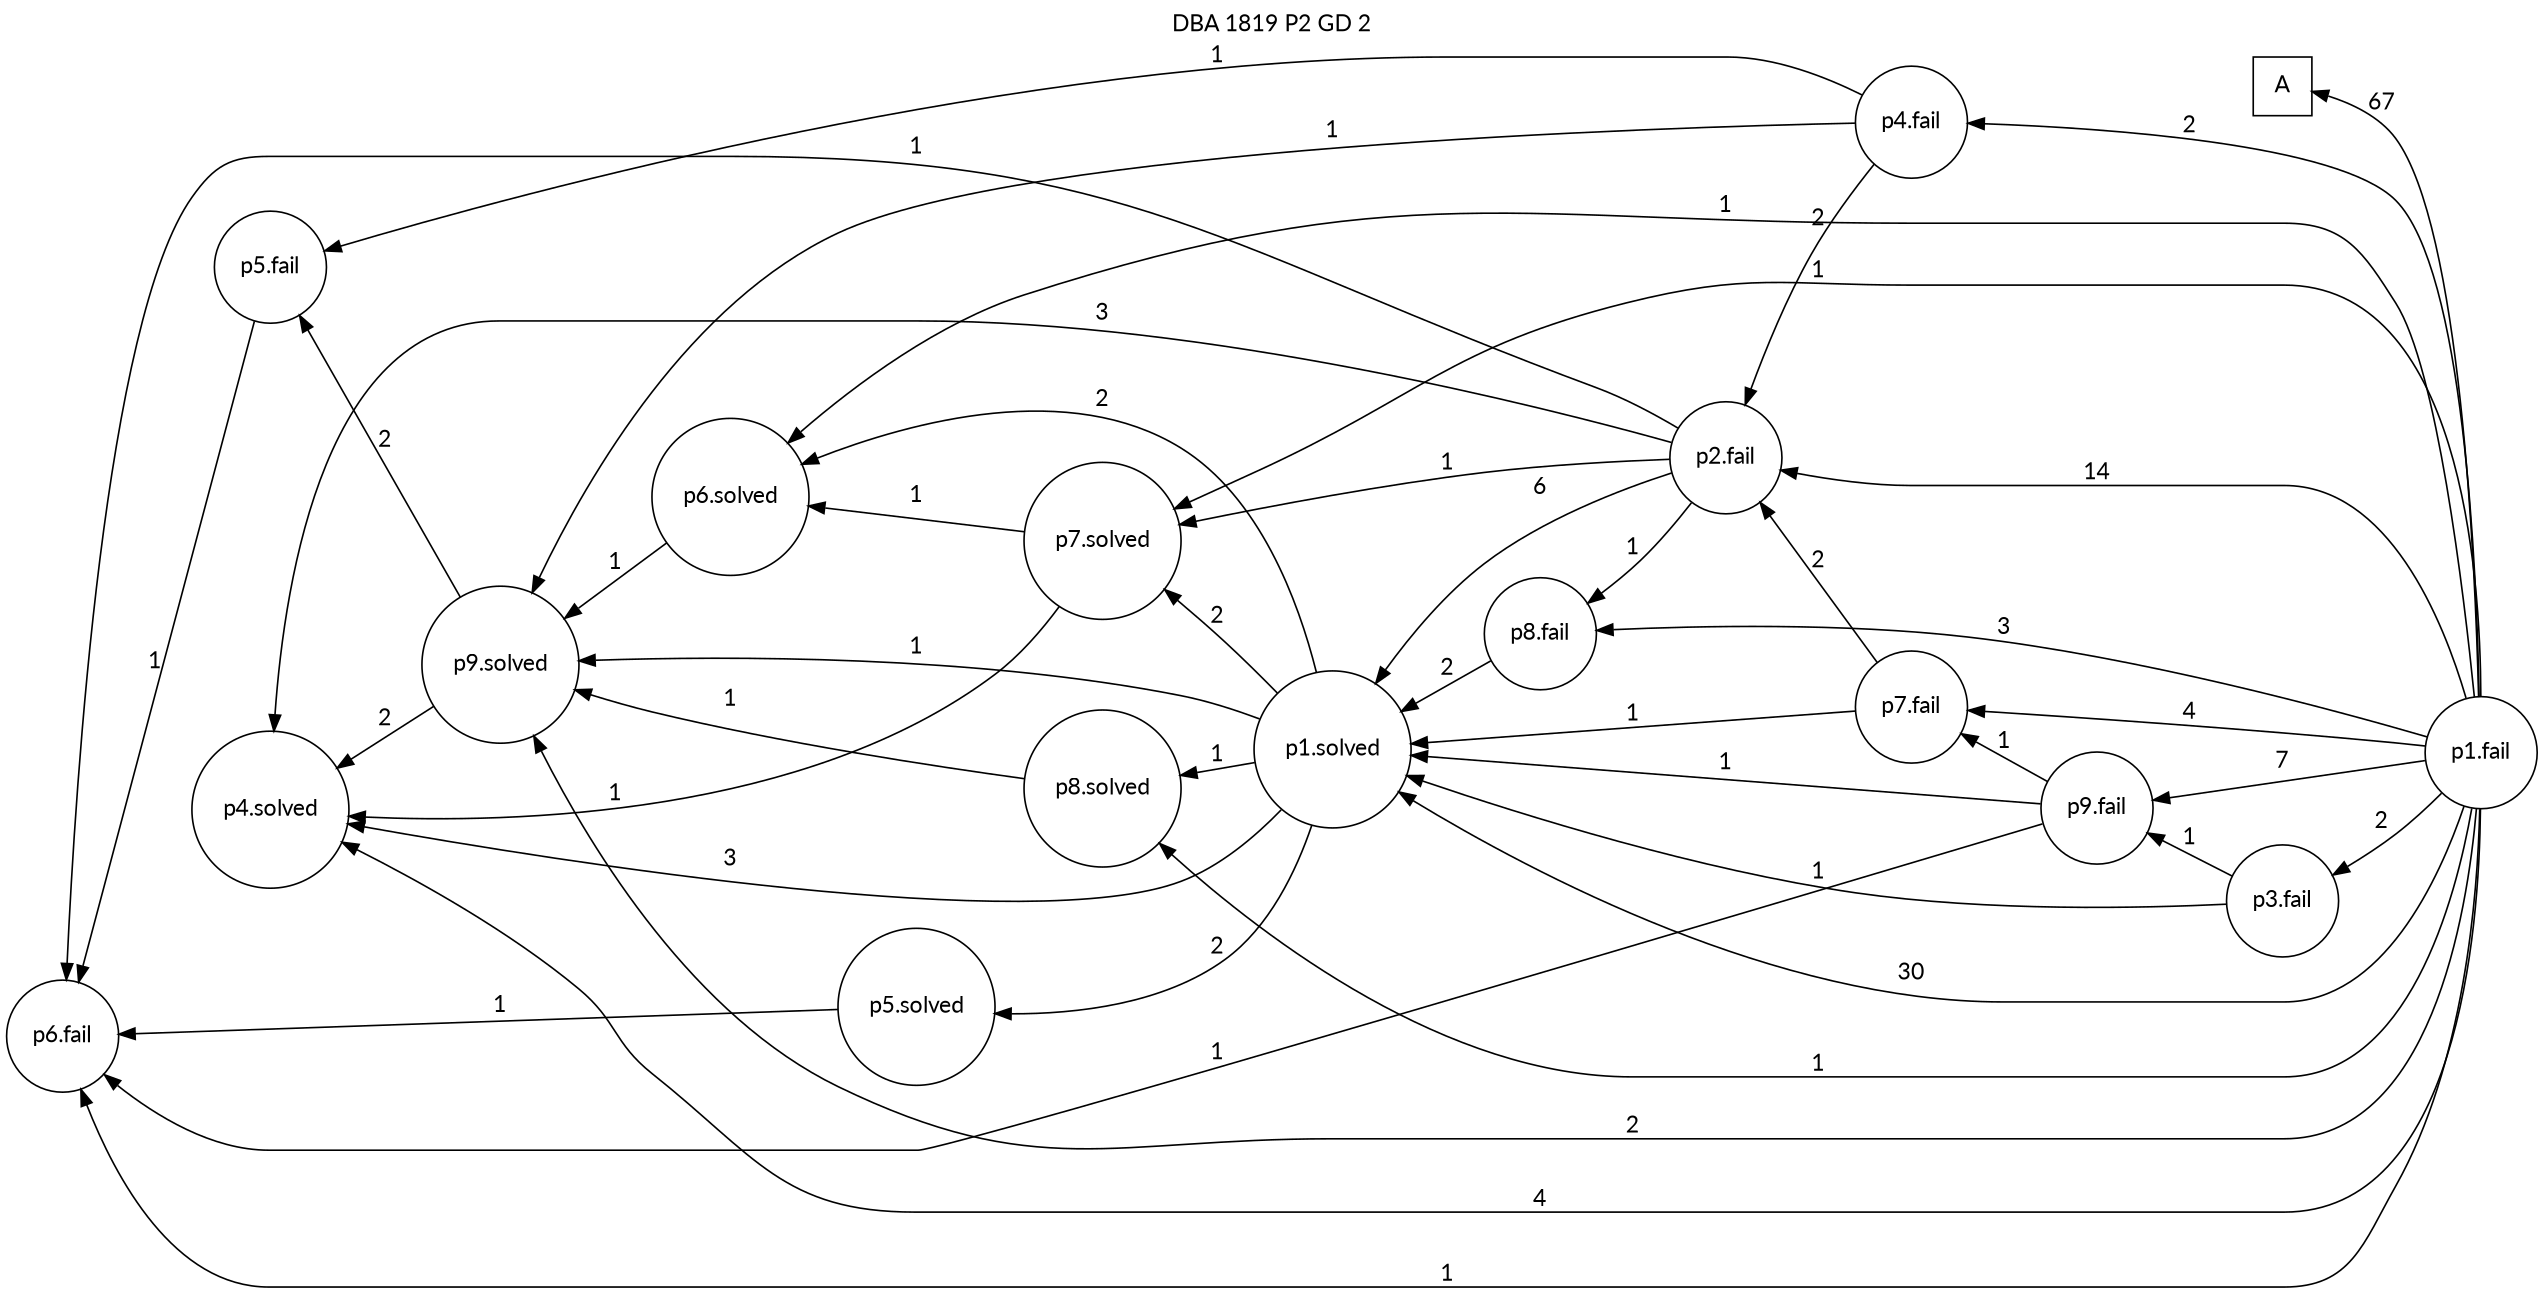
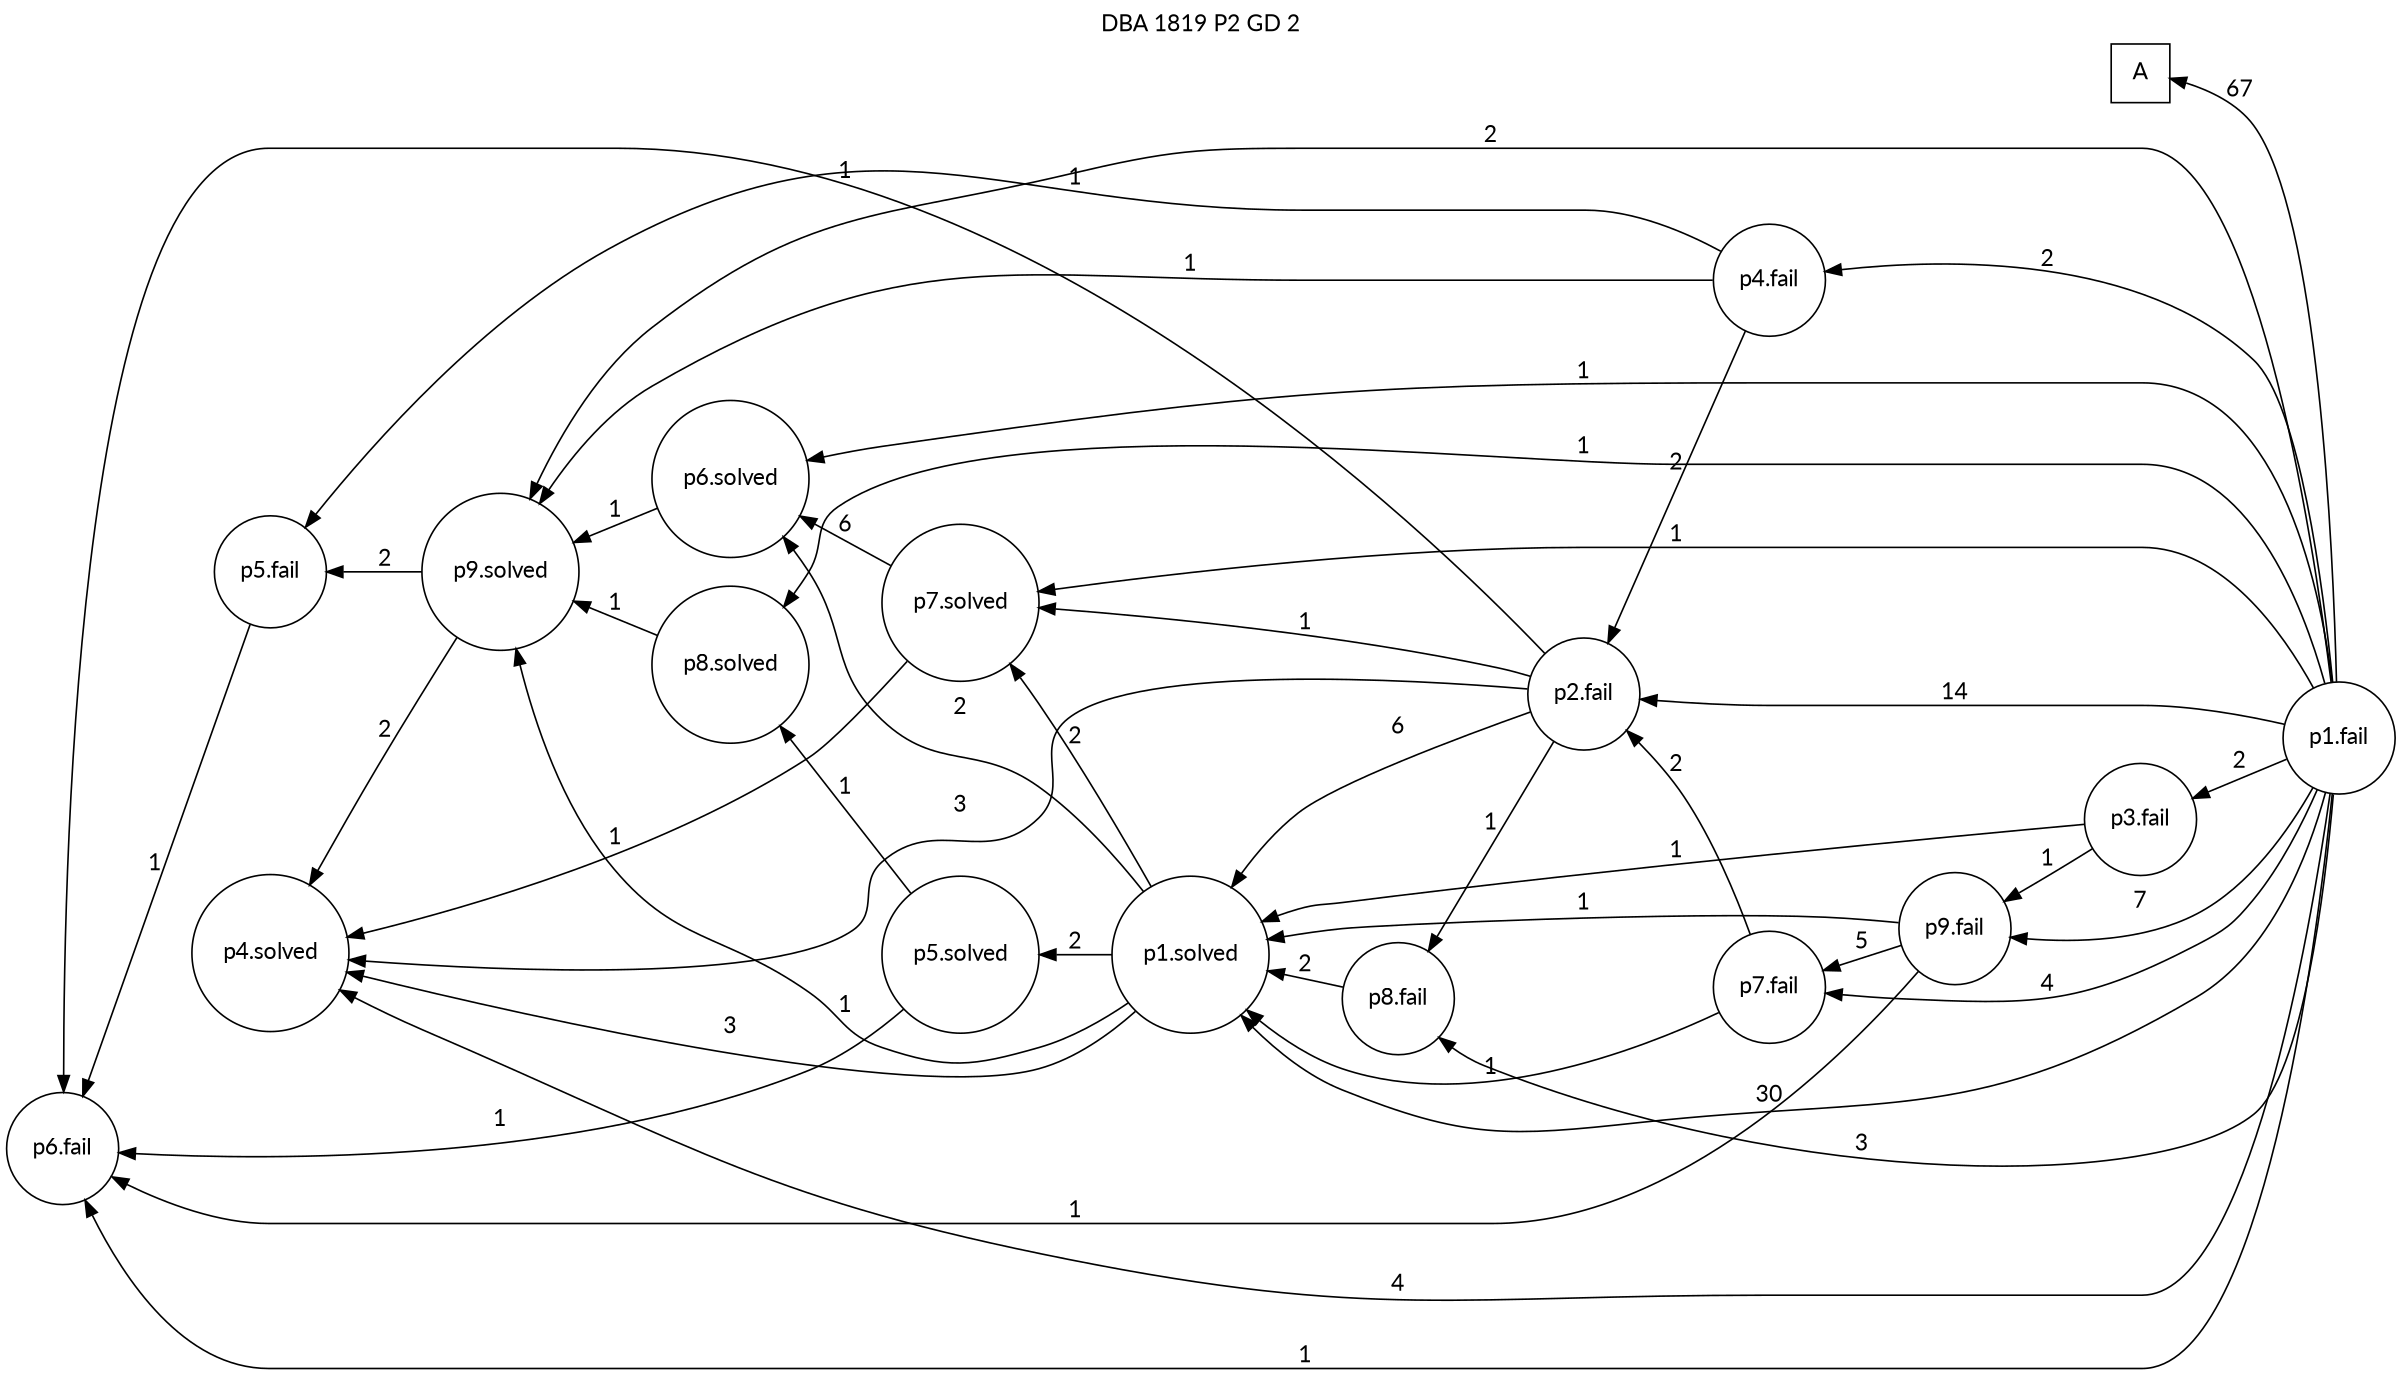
(917, 496) -> (845, 525)
(2004, 742) -> (1862, 942)
(1226, 768) -> (851, 816)
